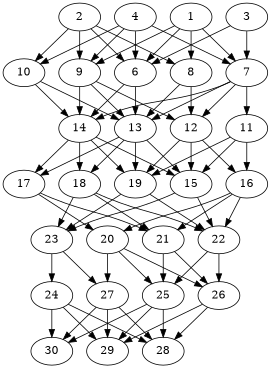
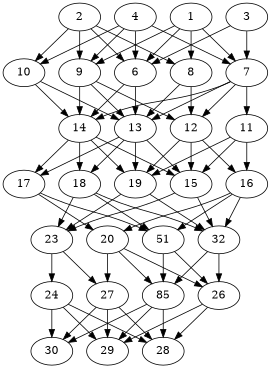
(163, 240) -> (163, 240)
(219, 240) -> (219, 240)
(163, 296) -> (163, 296)
